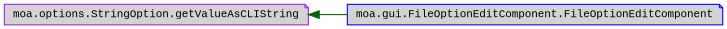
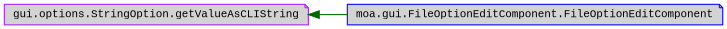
(156, 15) -> (156, 15)
